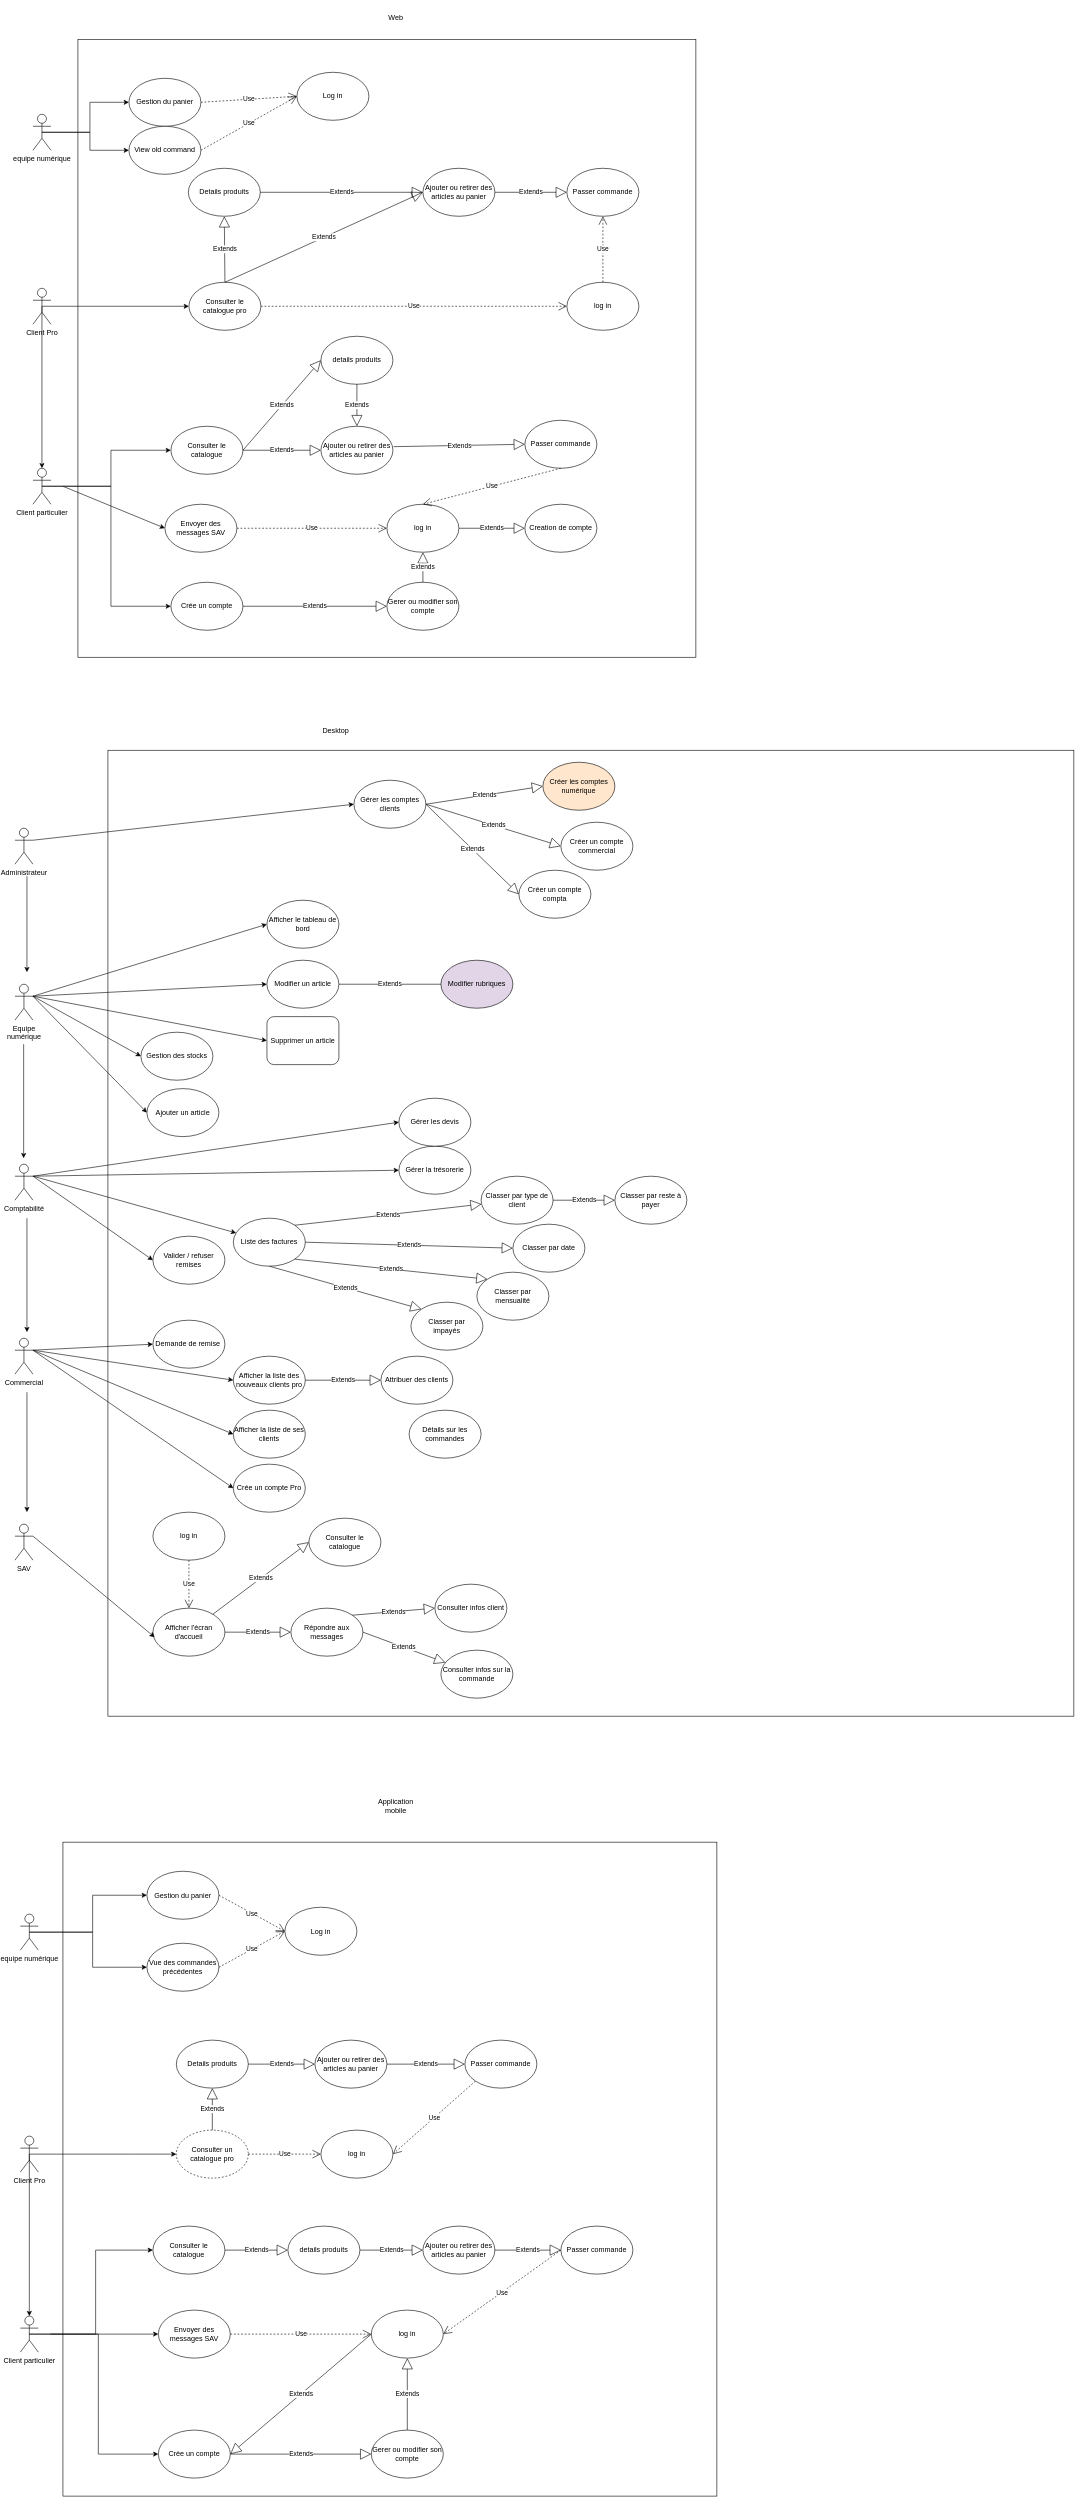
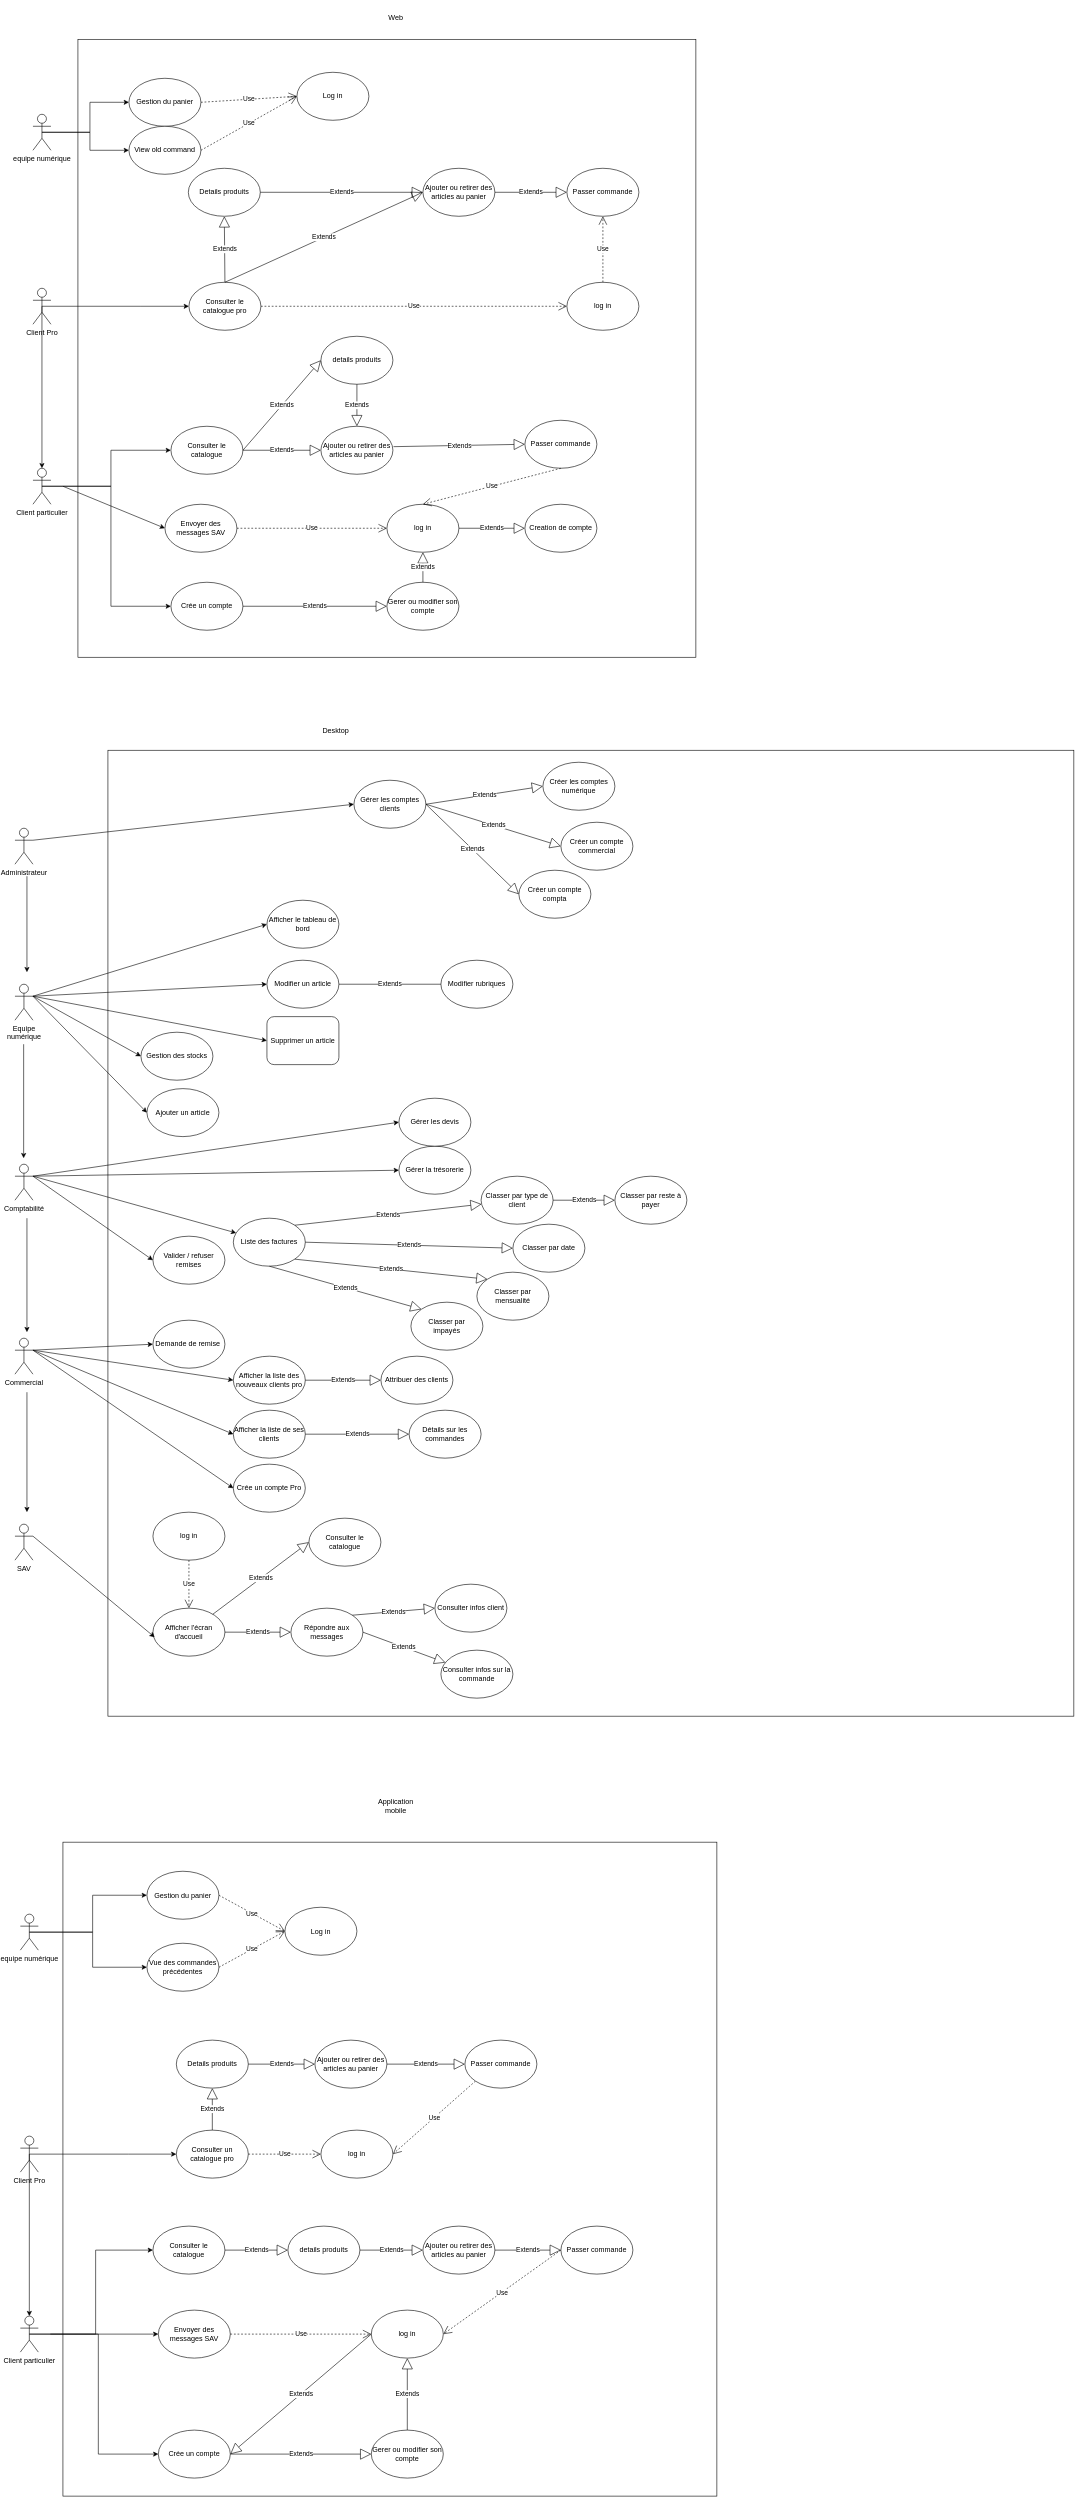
(579, 786) -> (579, 786)
(477, 984) -> (477, 984)
none -> (358, 1434)
(212, 2154) -> (212, 2154)
